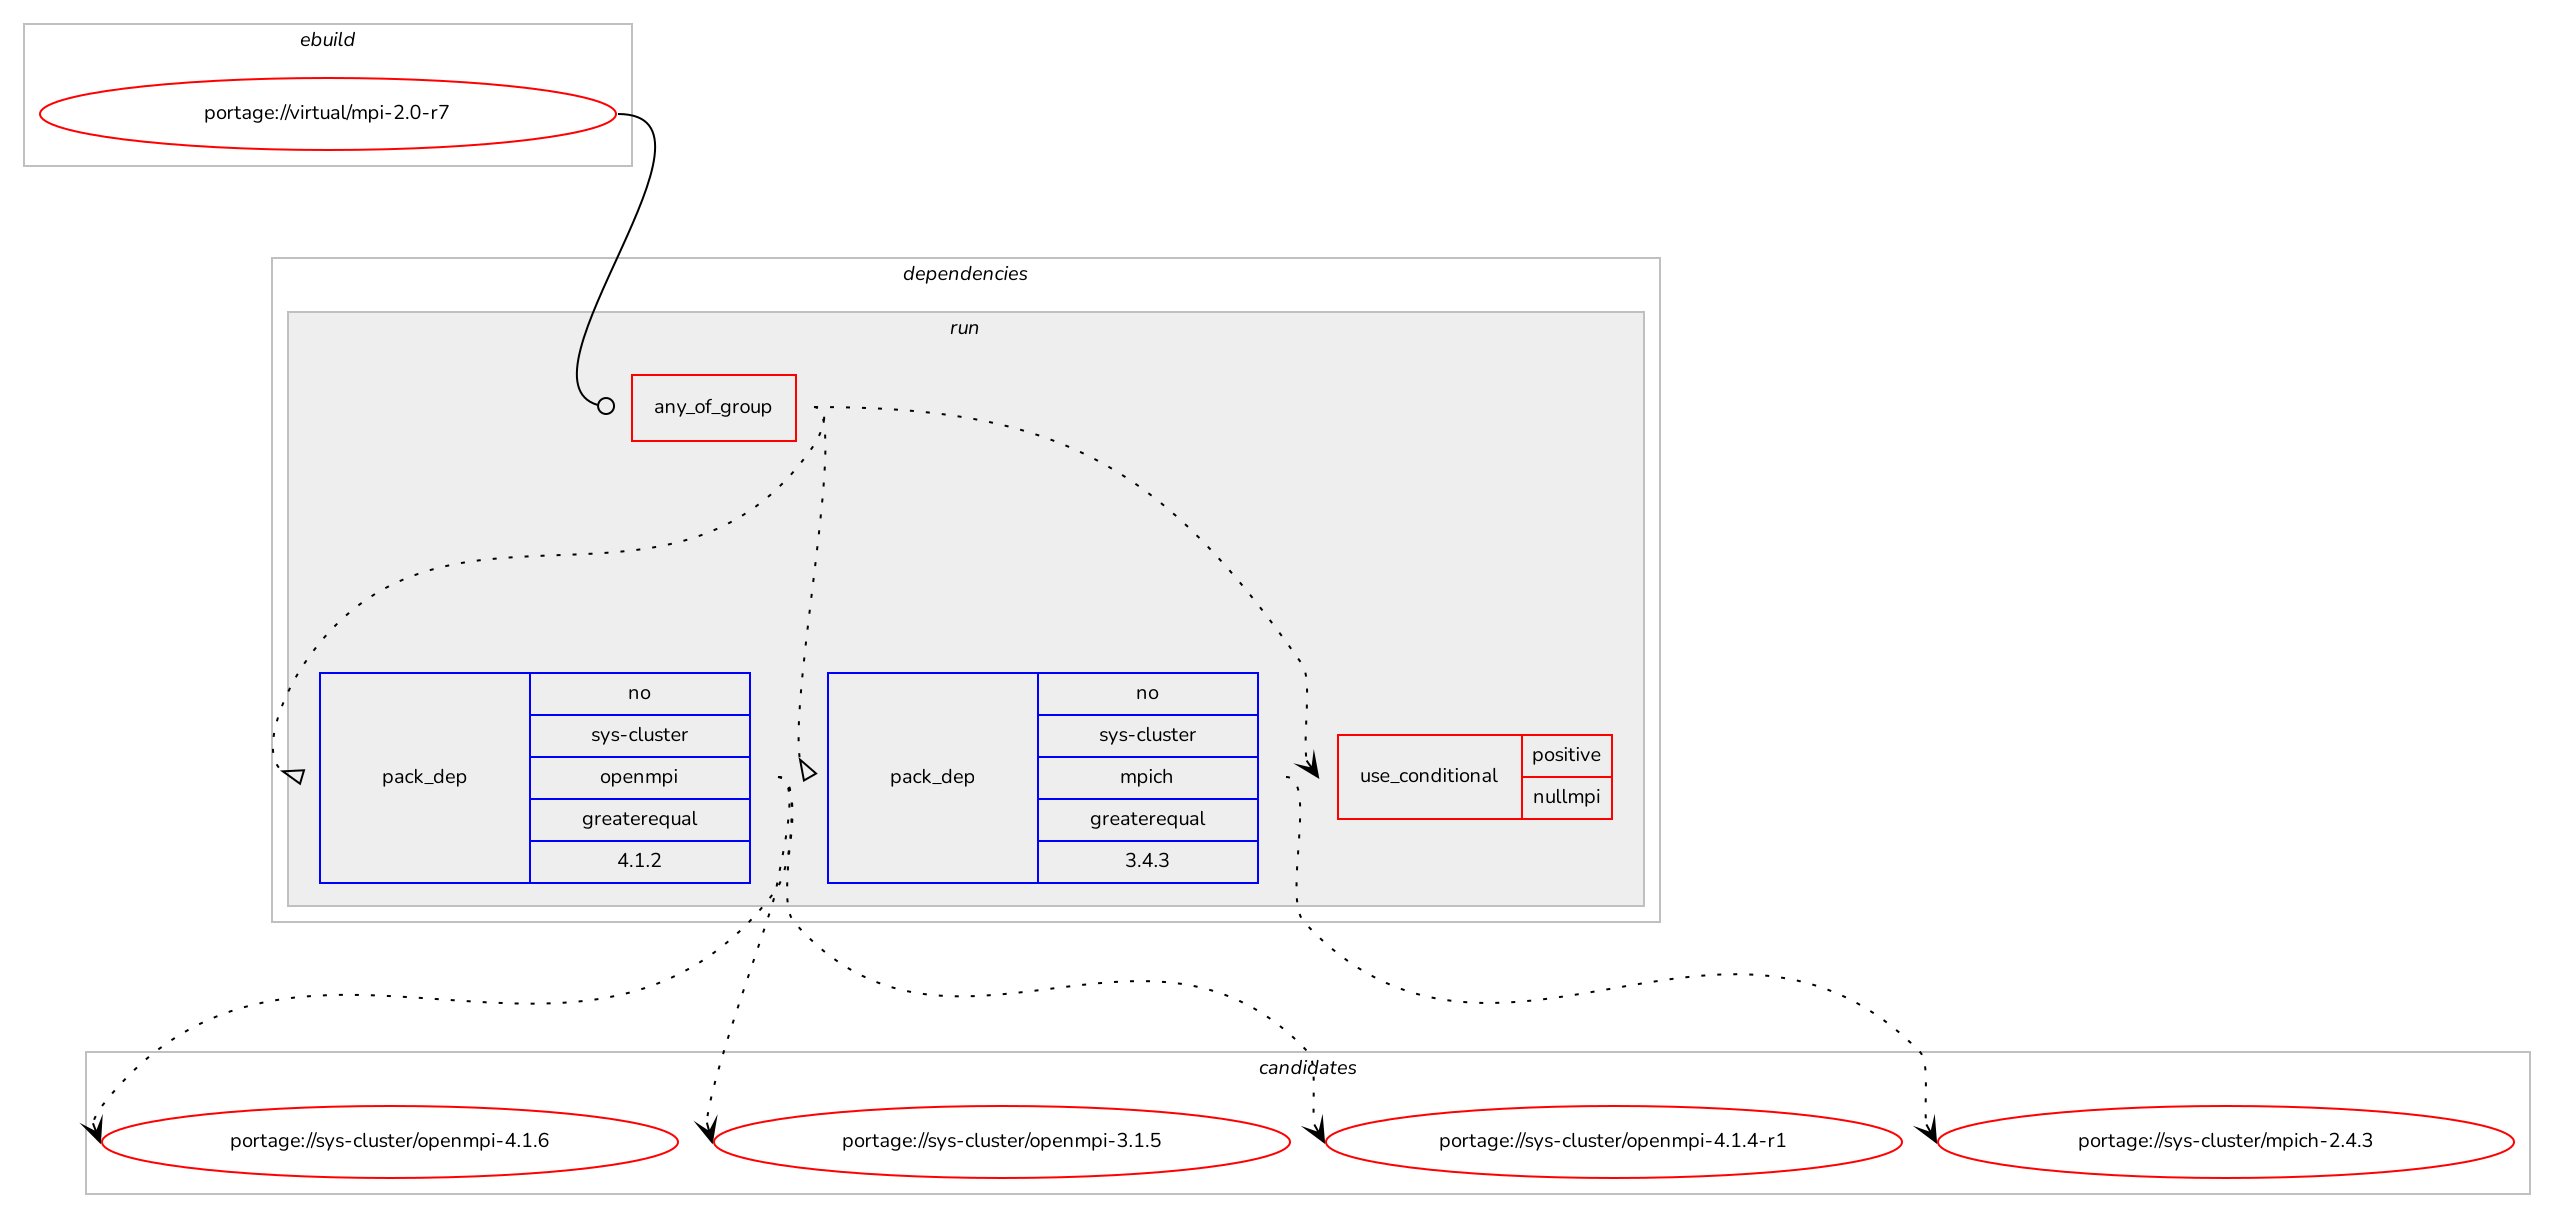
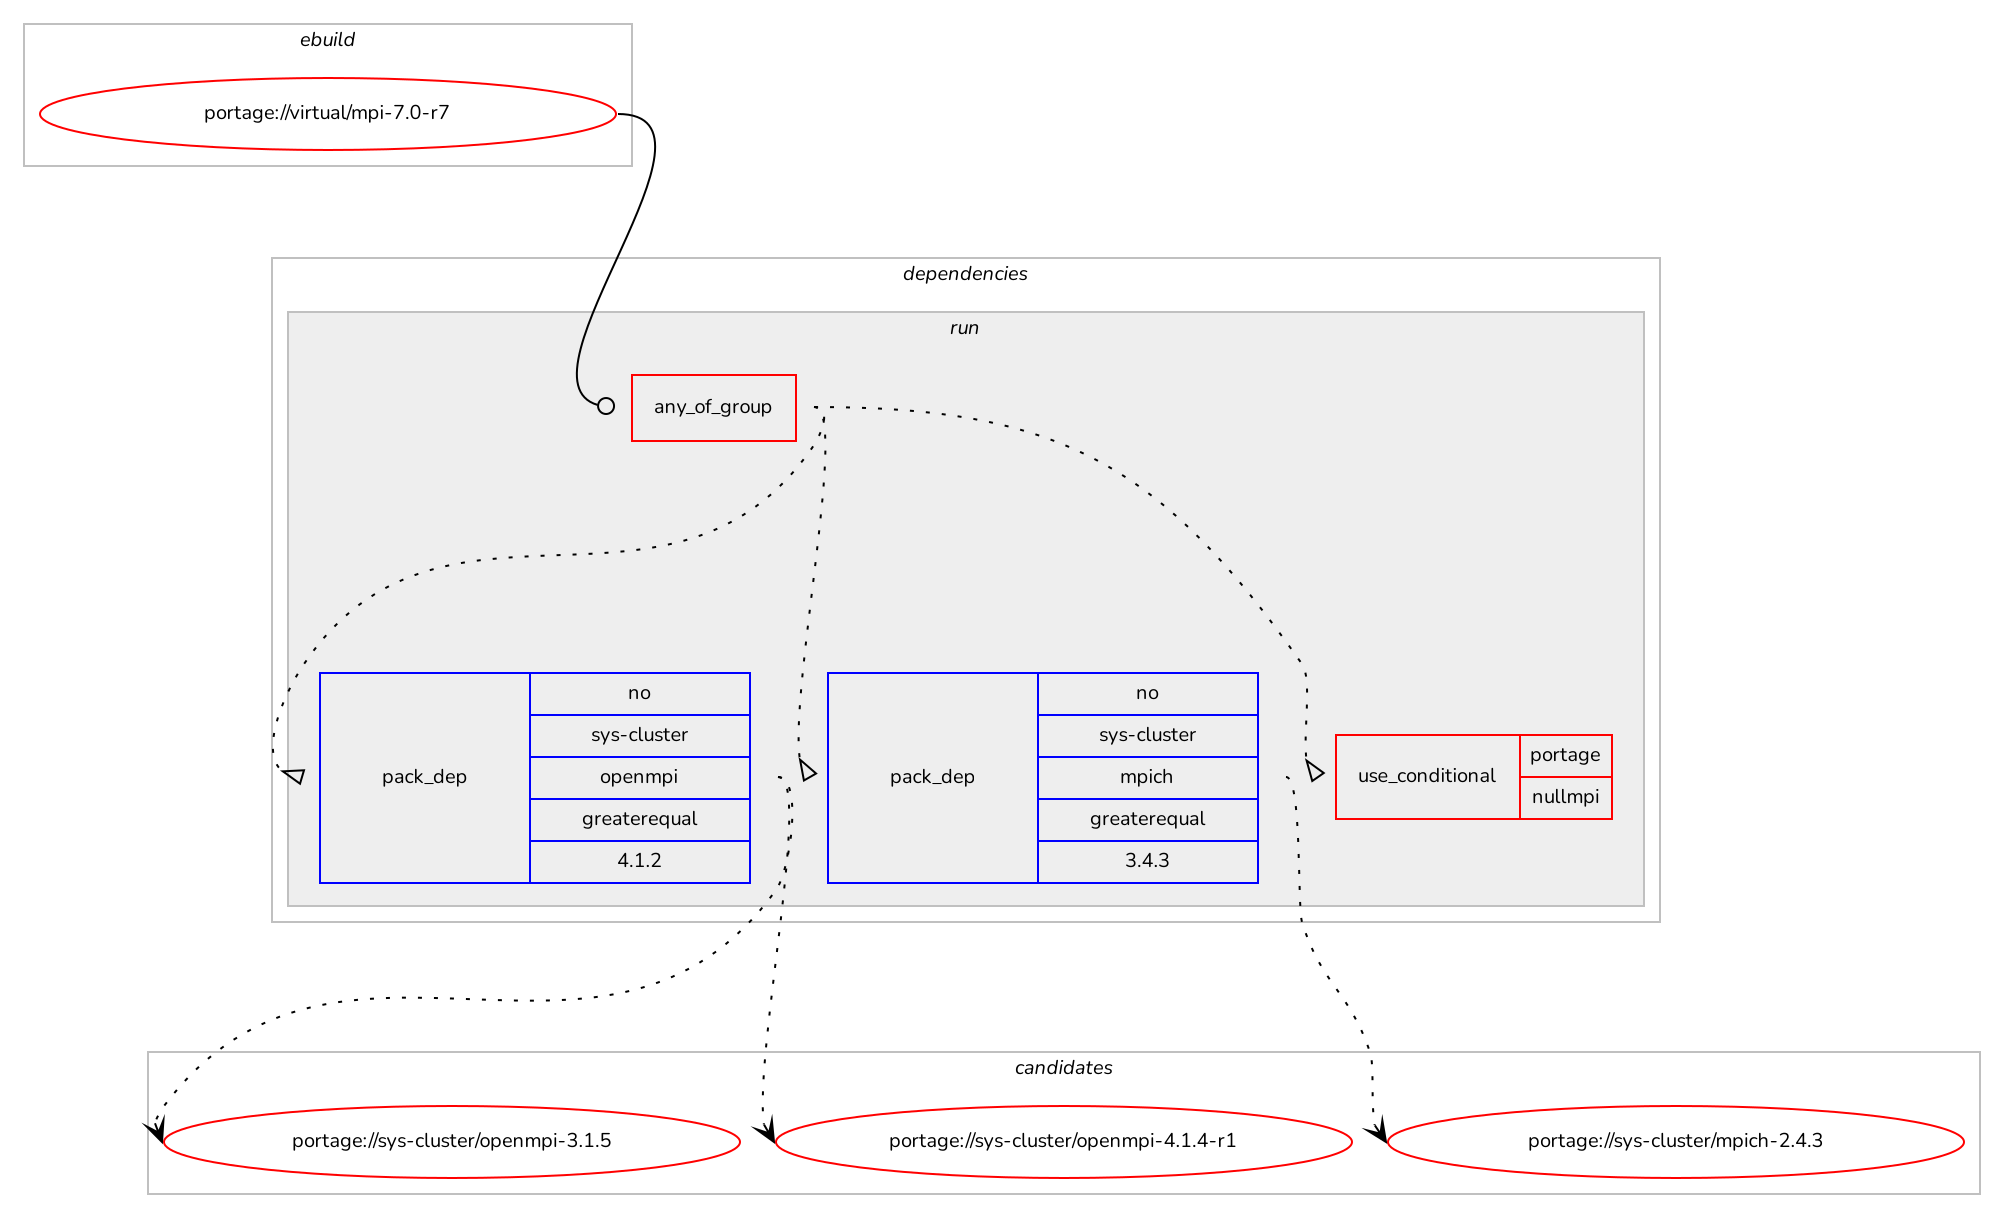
(328, 114) -> (328, 114)
(1138, 487) -> (1138, 487)
(1567, 755) -> (1566, 755)
(390, 1142) -> none
